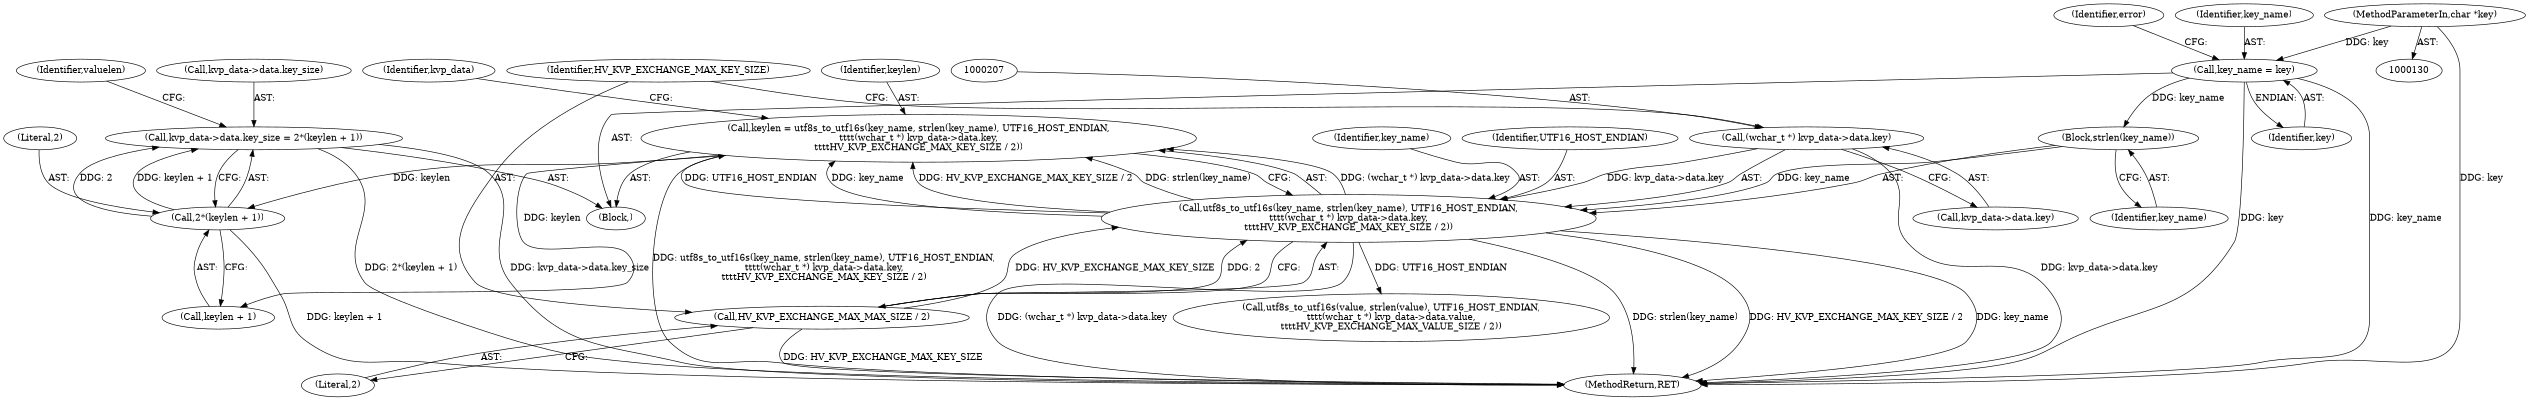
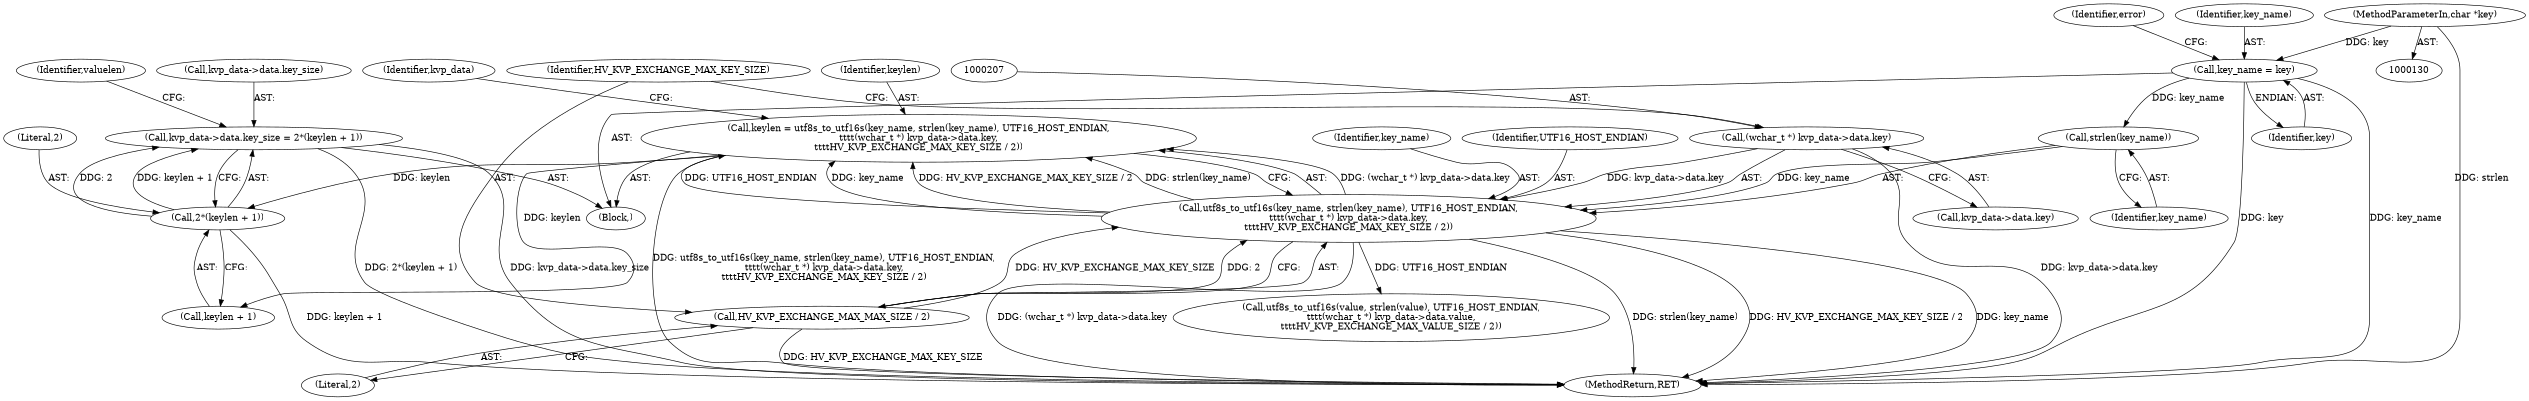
(2118, 138) -> (2118, 138)
(2482, 178) -> (2482, 178)
